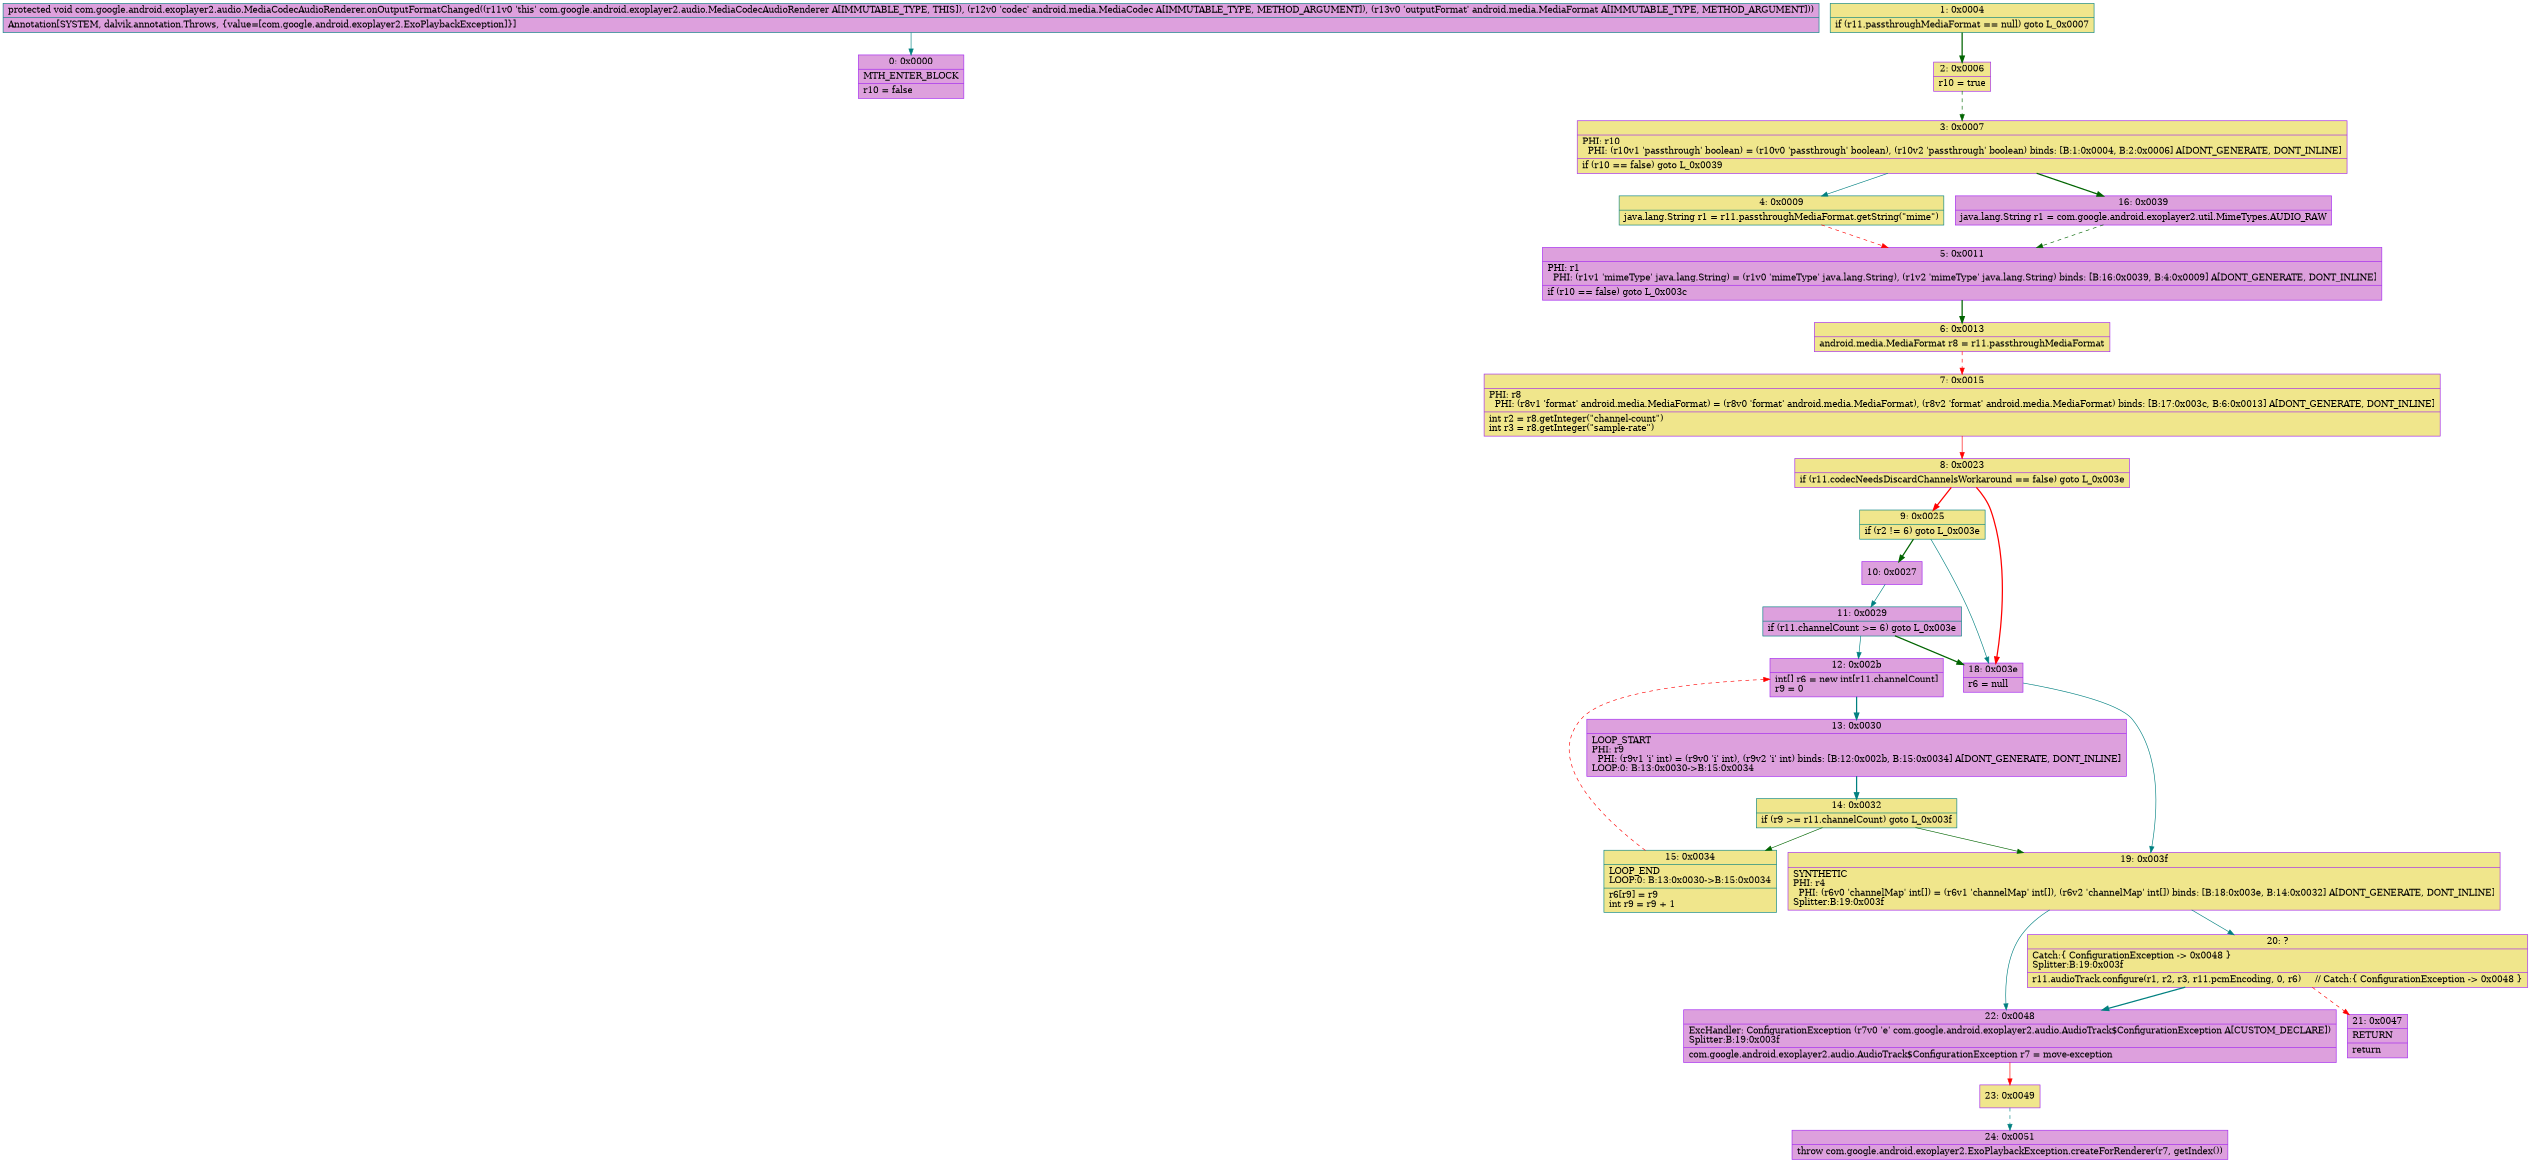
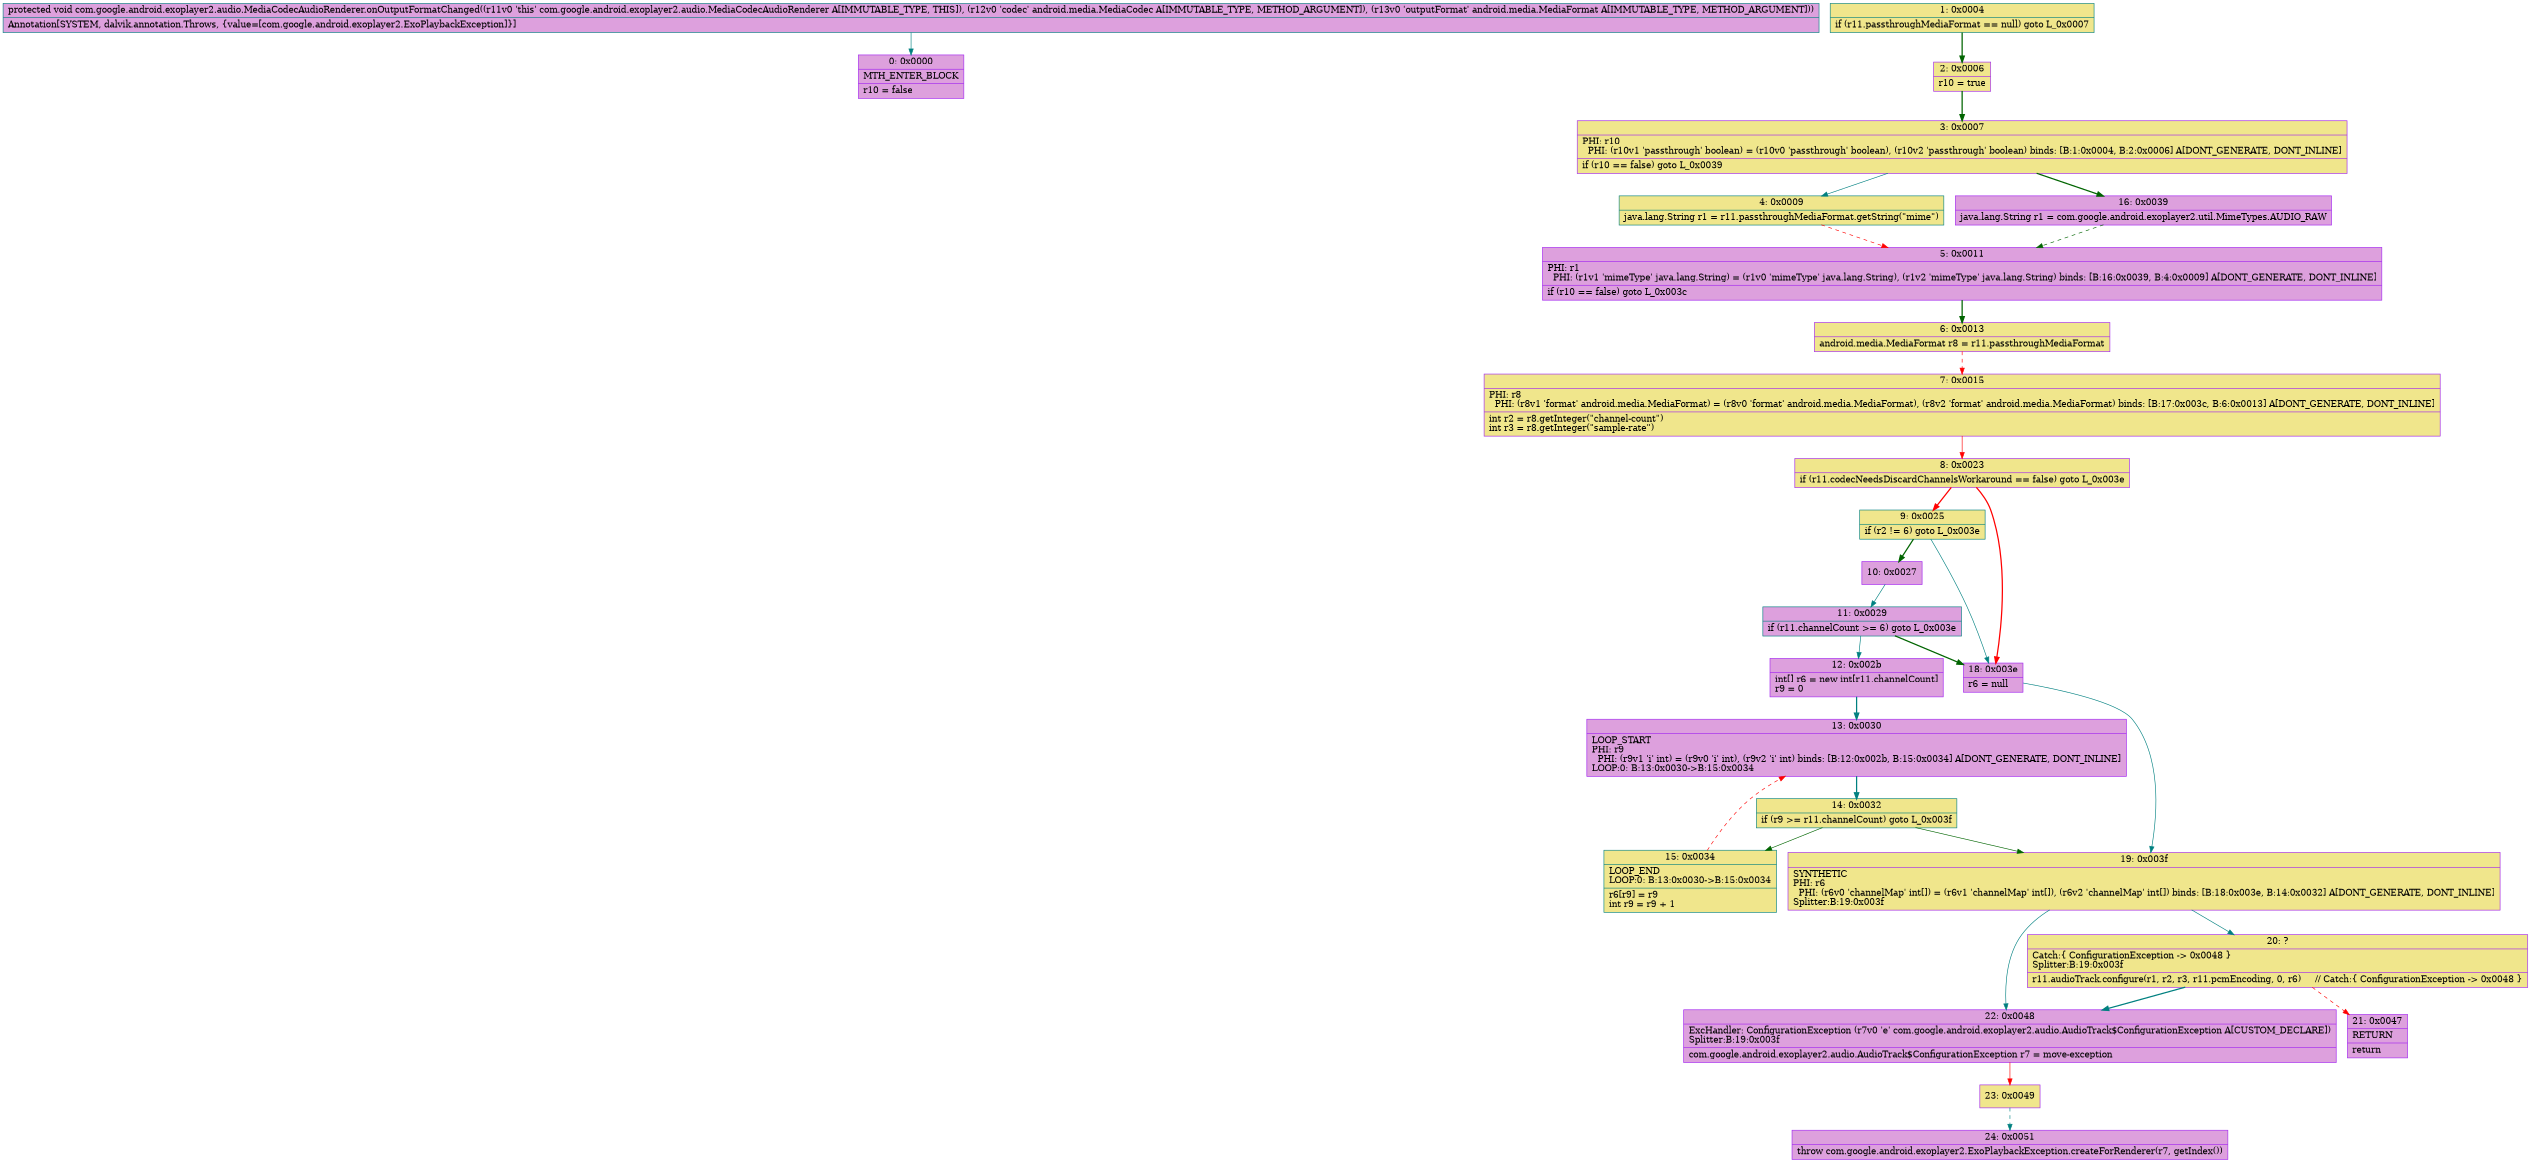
(1962, 103) -> (1962, 103)
(1591, 711) -> (1739, 810)
(1811, 884) -> (1811, 884)
